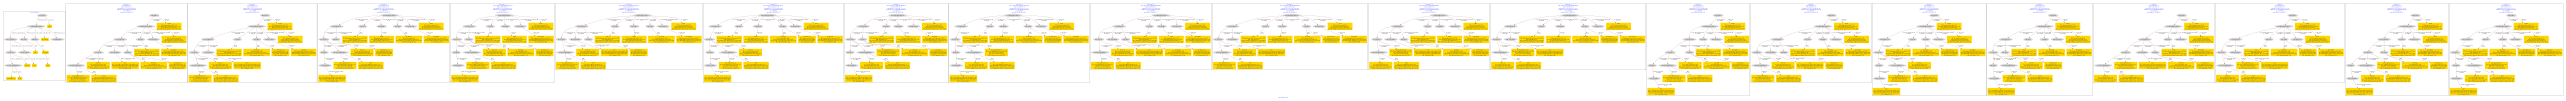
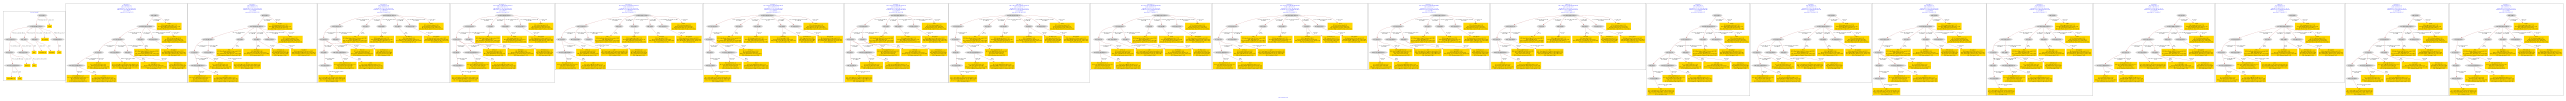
none -> (42, 52)
(47, 59) -> (58, 45)
